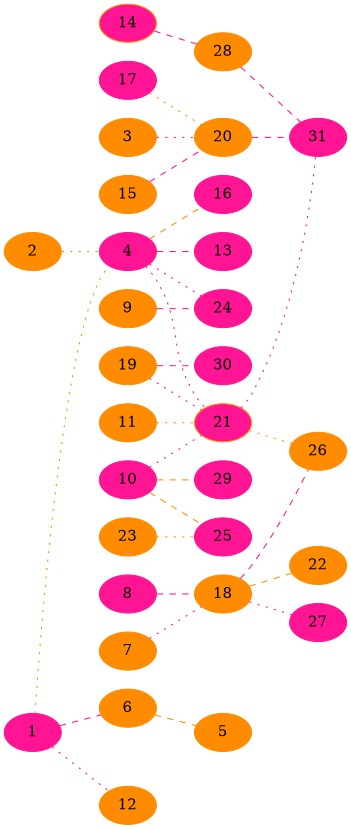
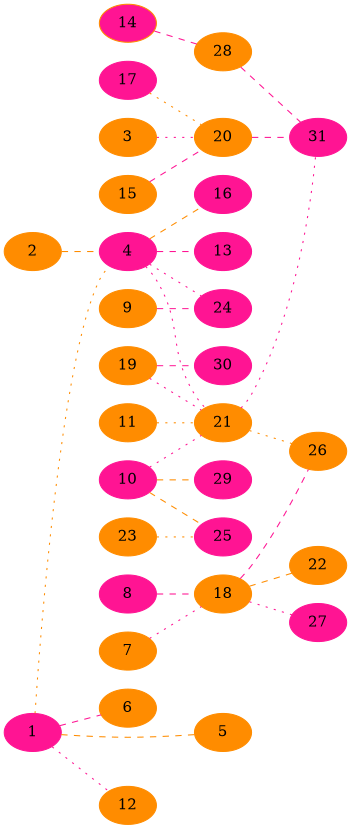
(80, 252) -> (80, 252)
(223, 423) -> (223, 423)
(176, 720) -> (128, 737)
